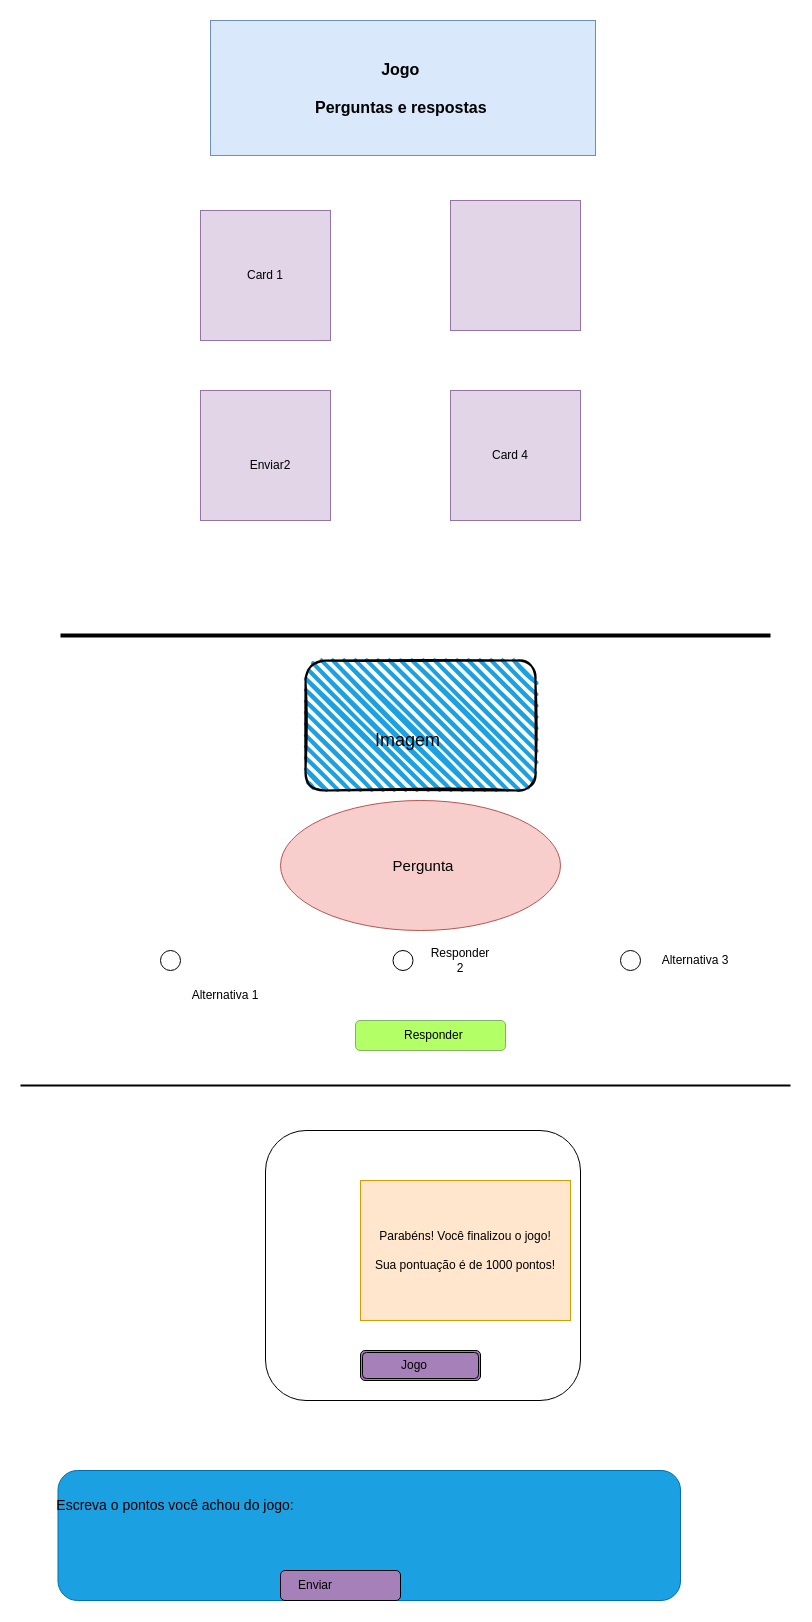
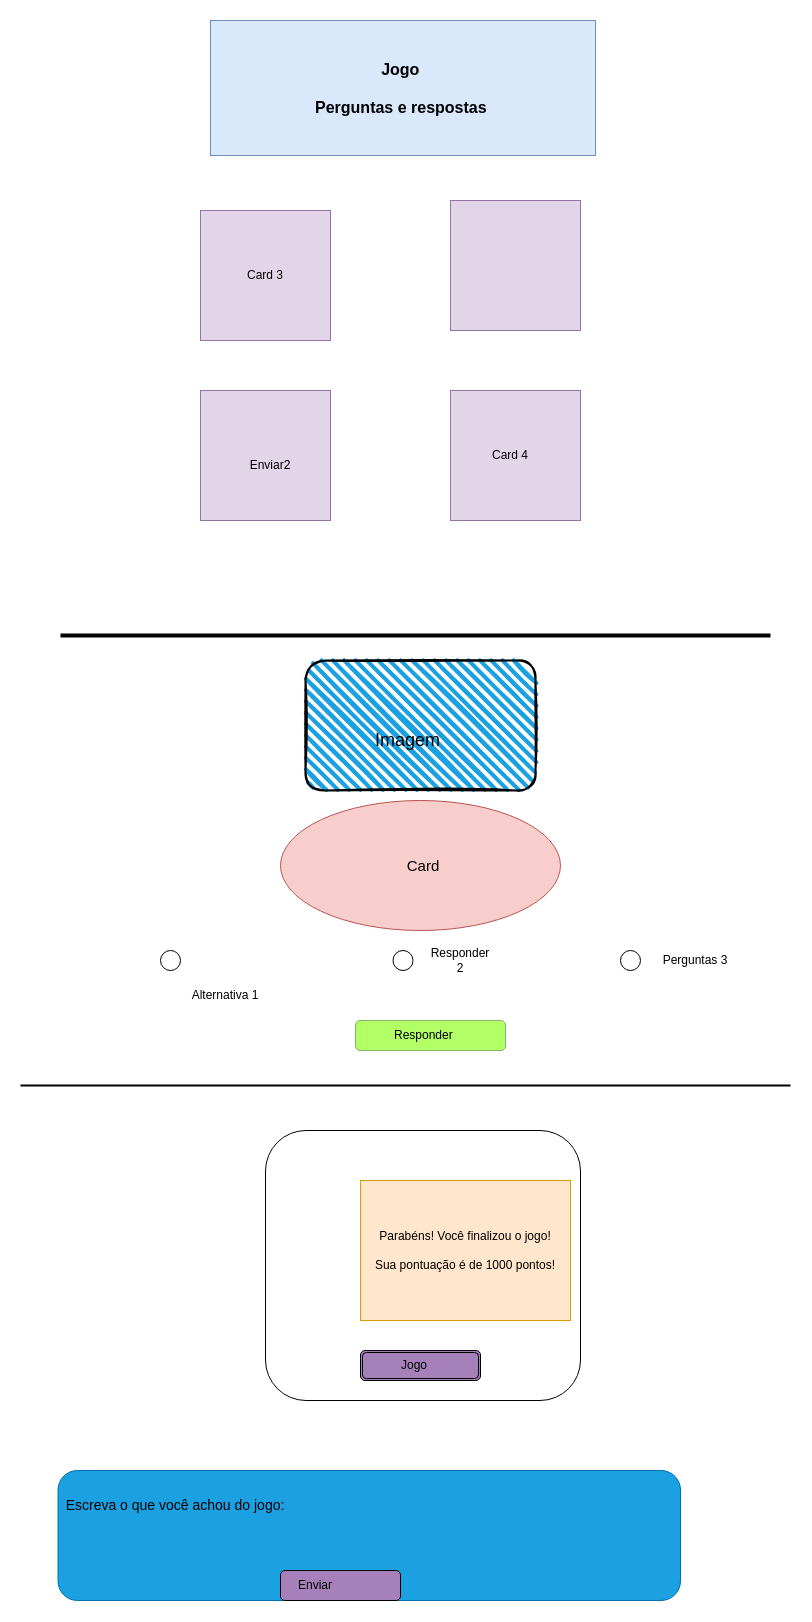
(266, 276) -> (266, 276)
(424, 866) -> (424, 866)
(696, 961) -> (696, 961)
(436, 1036) -> (426, 1036)
(176, 1506) -> (176, 1506)
